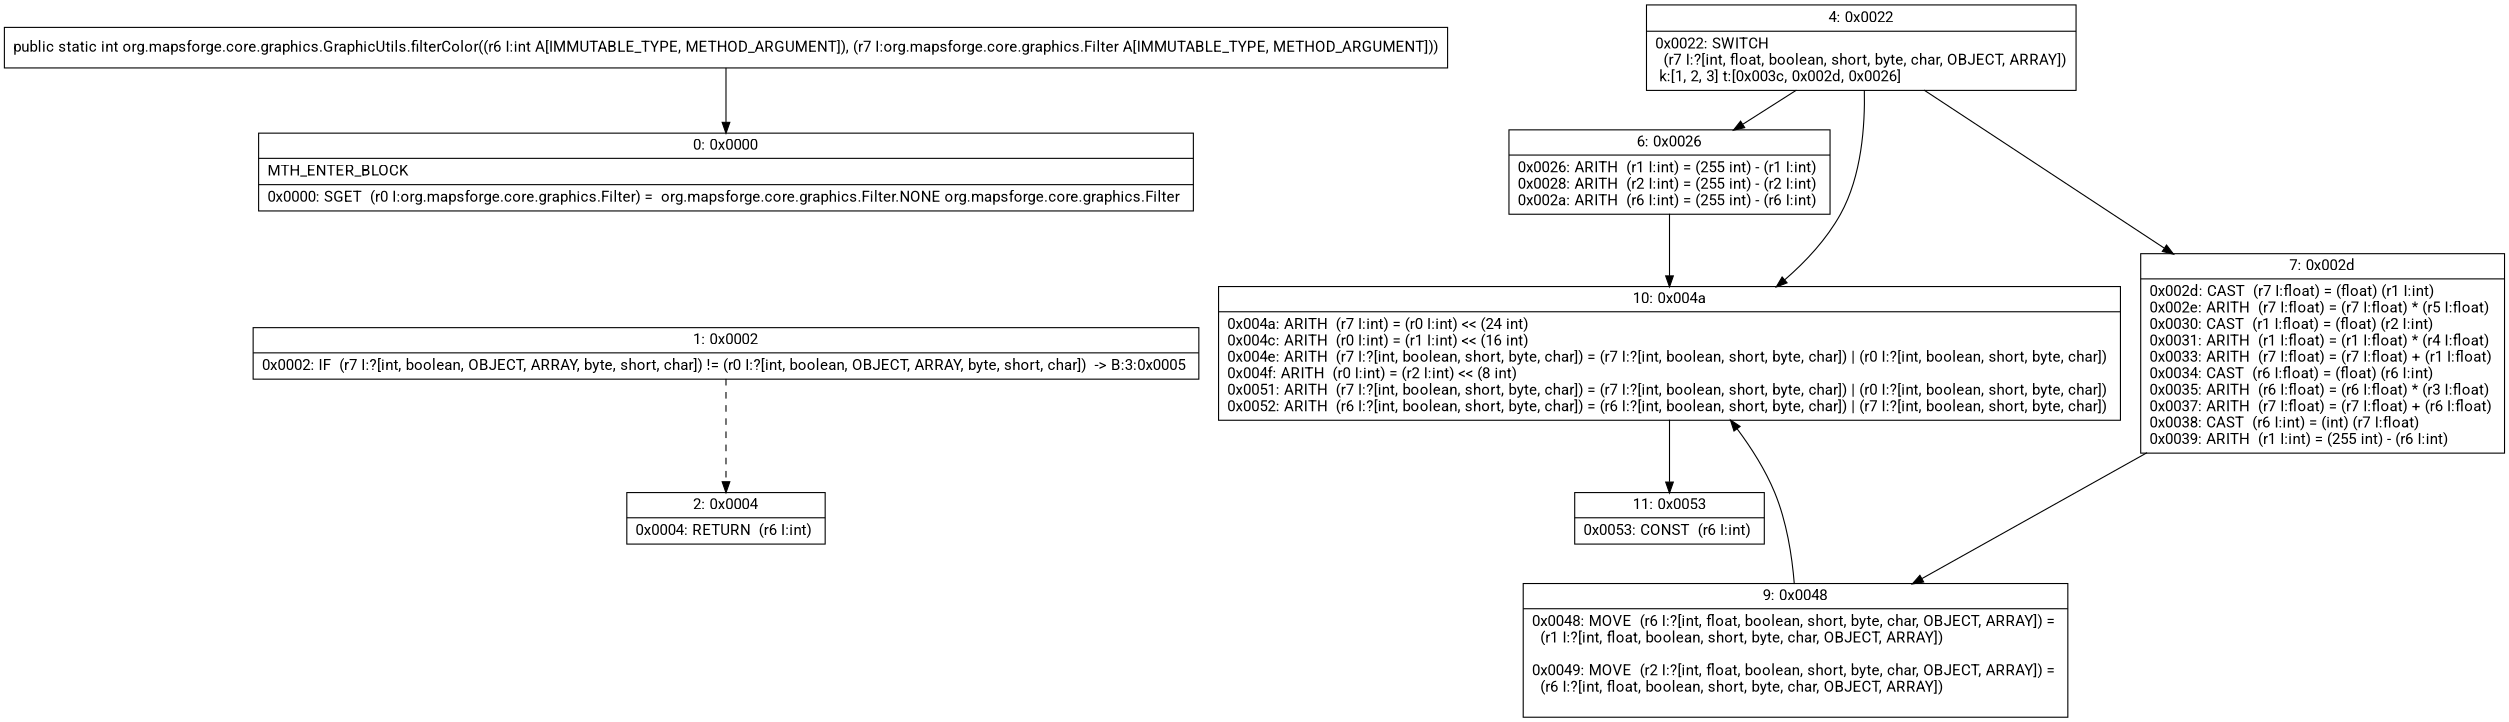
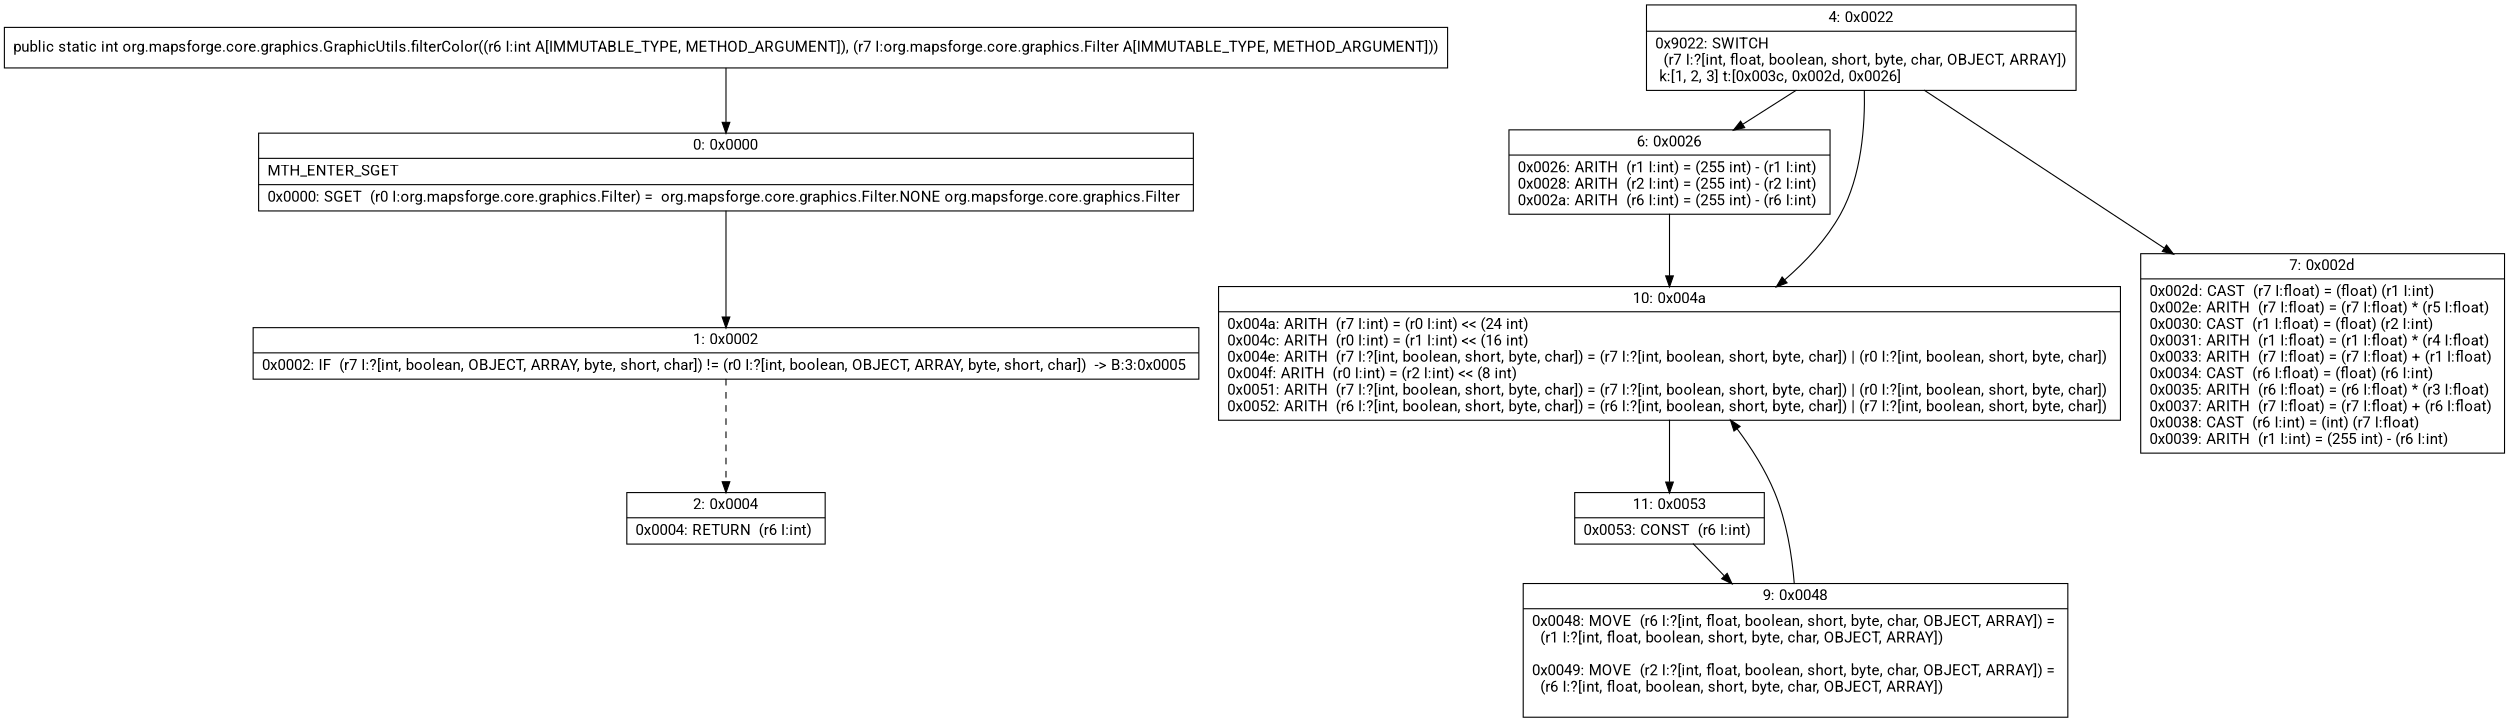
(1717, 44) -> (1717, 44)
(339, 171) -> (334, 171)
none -> (726, 264)
(2035, 516) -> (1709, 560)
